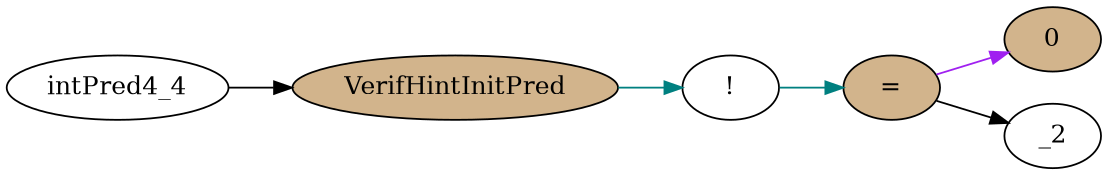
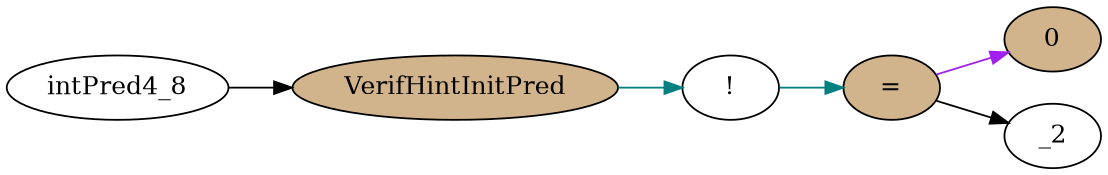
(118, 88) -> (118, 88)
